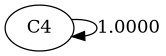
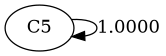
(40, 28) -> (40, 28)
